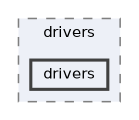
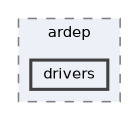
(69, 33) -> (69, 33)
